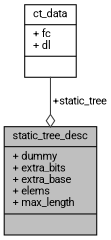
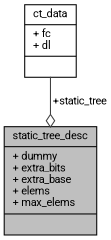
(44, 203) -> (44, 203)
